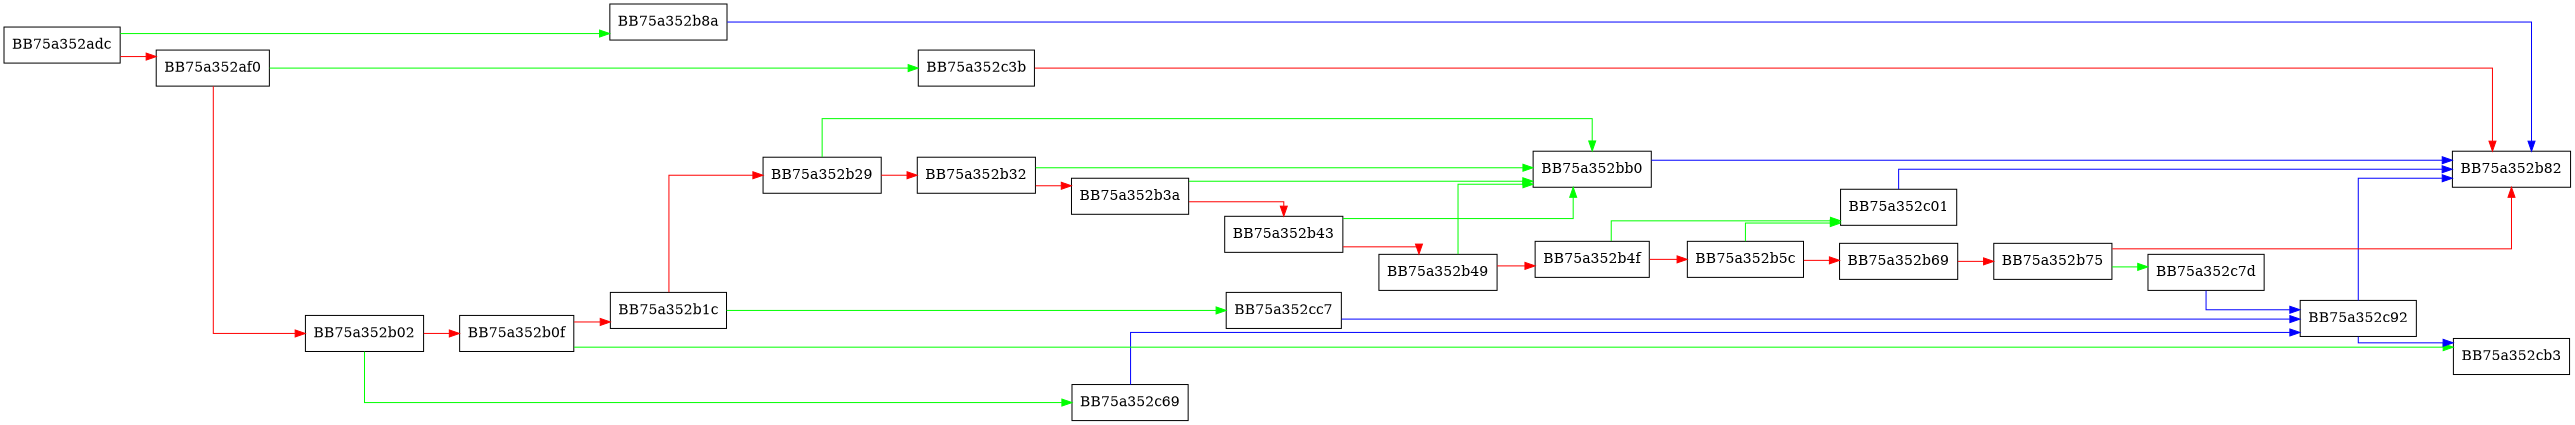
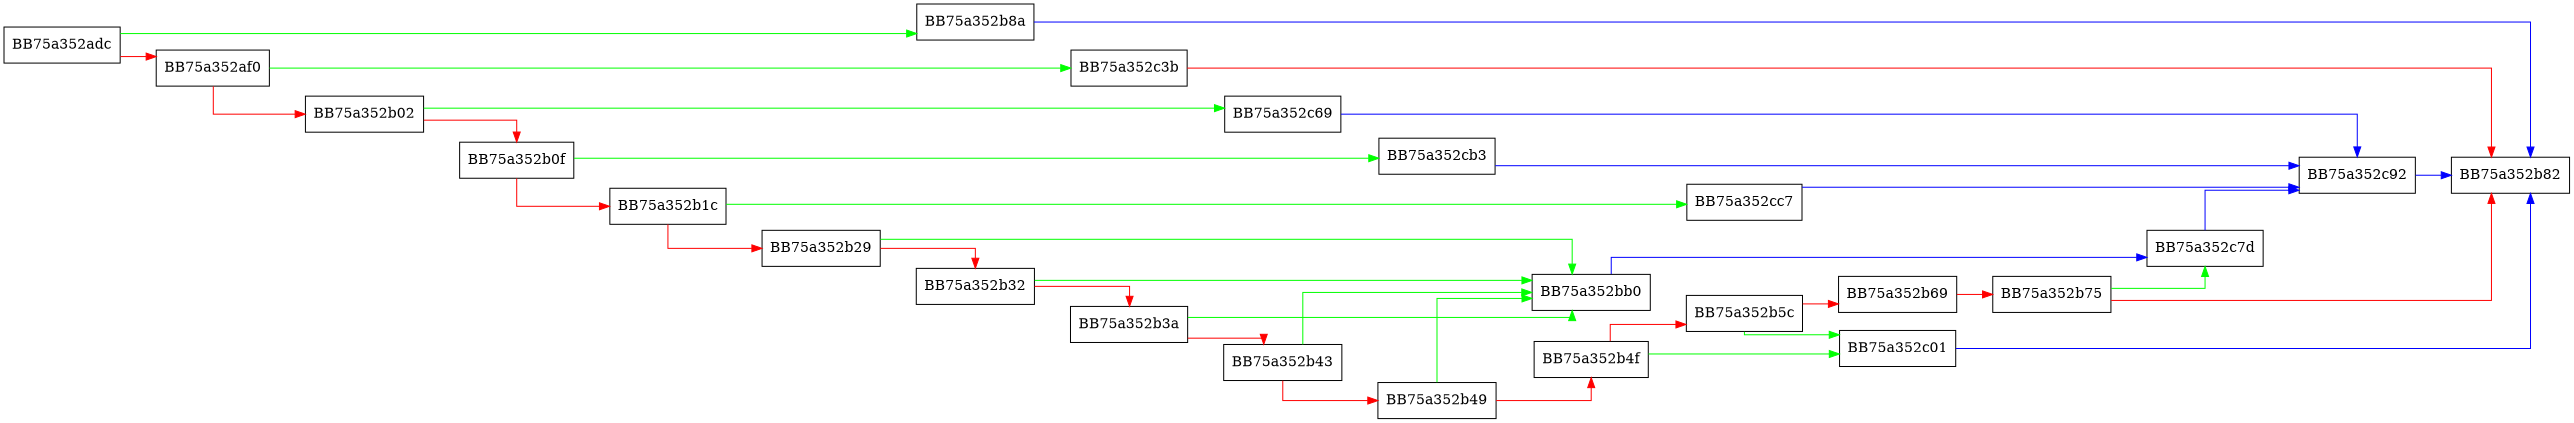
(2047, 160) -> (1866, 257)
(2398, 343) -> (1892, 166)
